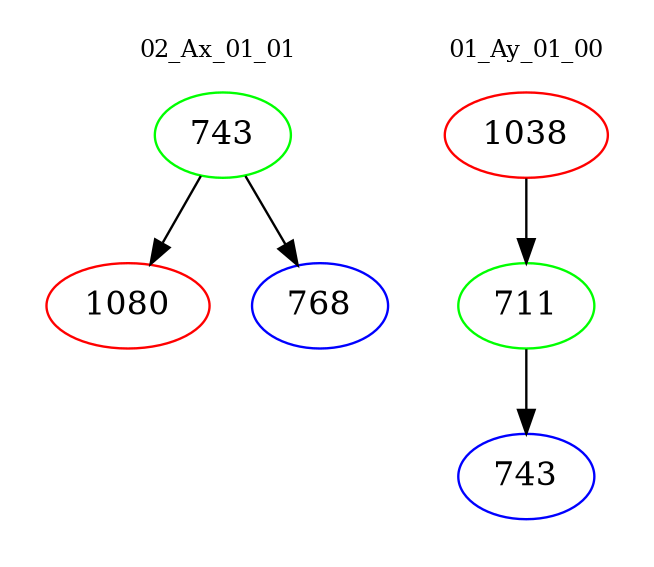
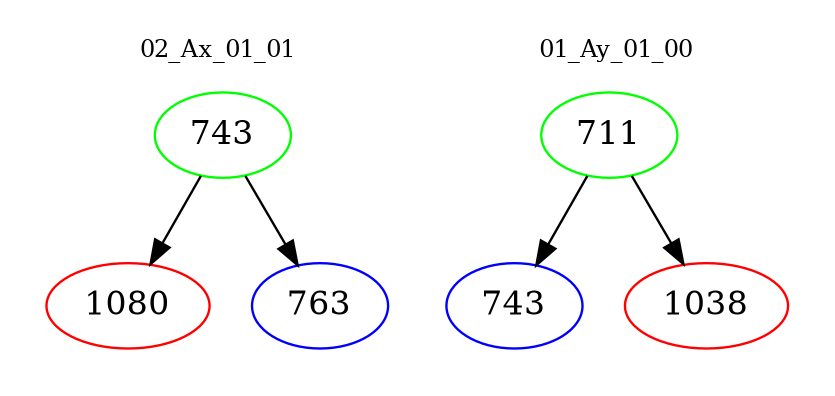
(526, 209) -> (652, 210)
(320, 306) -> (320, 306)
